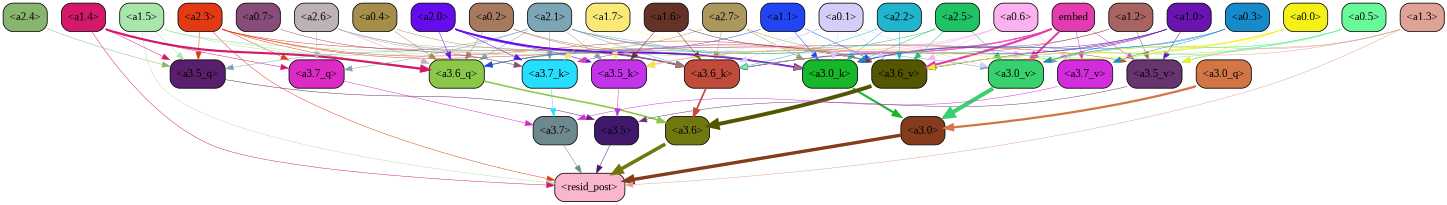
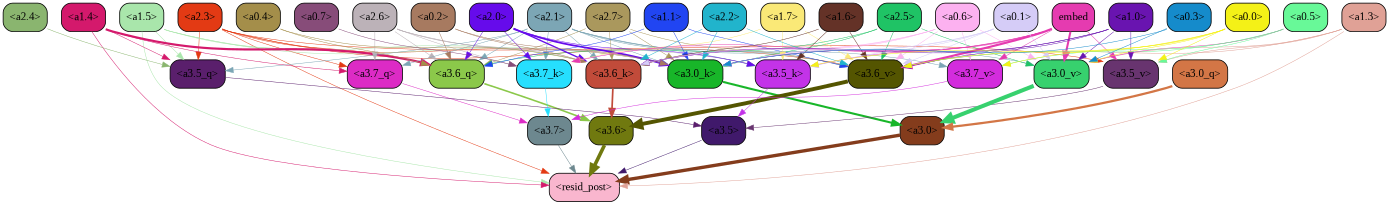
(1131, 17) -> none
(1173, 45) -> none
(1197, 47) -> (1191, 46)
(1046, 57) -> none
